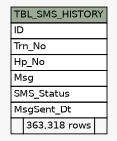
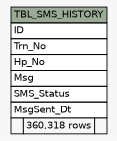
(59, 125) -> (59, 125)
